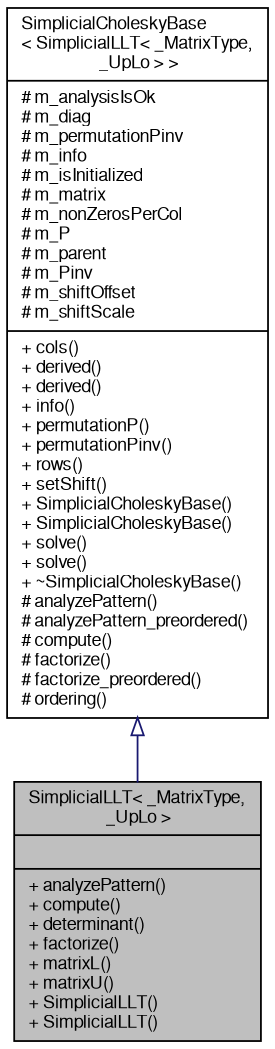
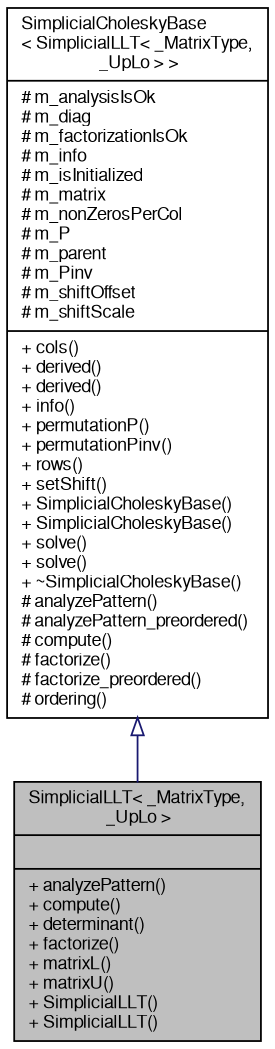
(103, 137) -> (105, 137)
